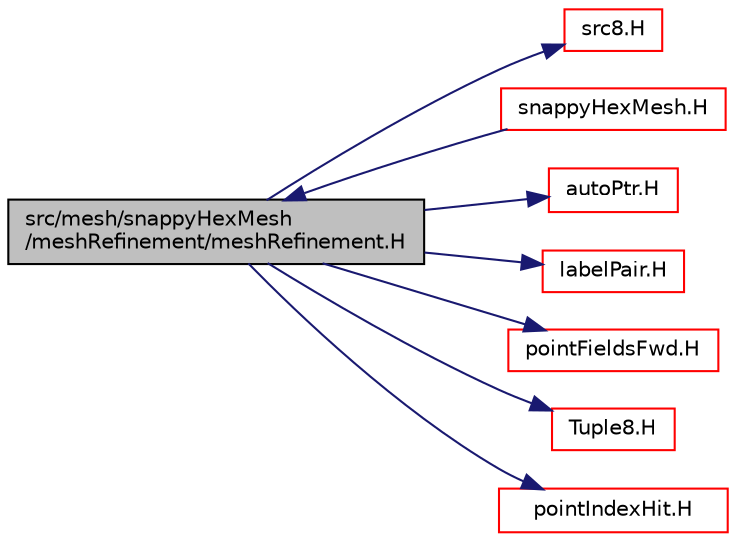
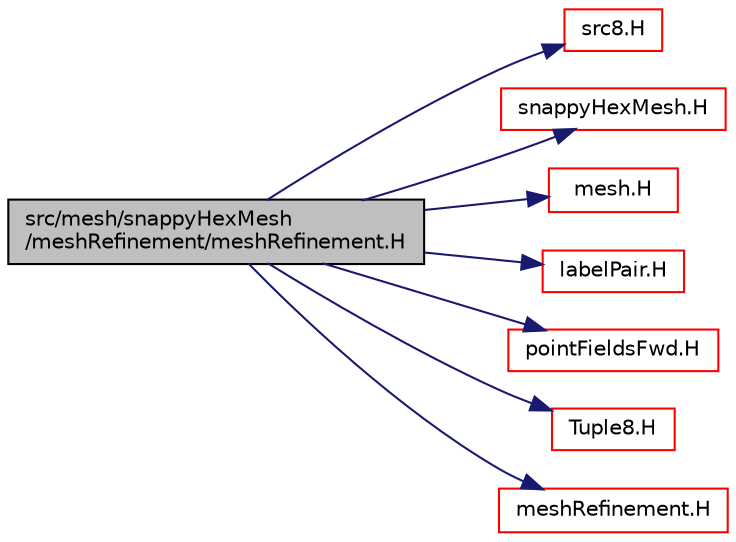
(405, 159) -> (459, 170)
(613, 190) -> (613, 190)
(613, 510) -> (613, 510)
